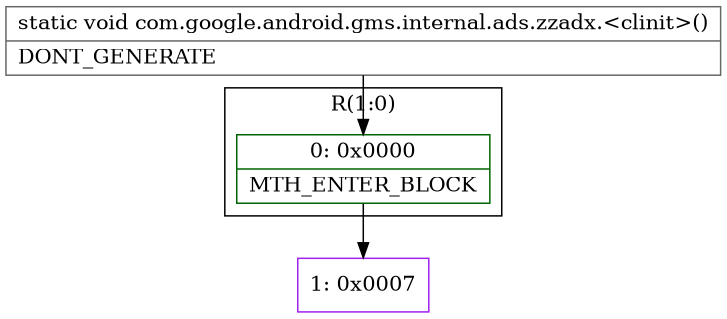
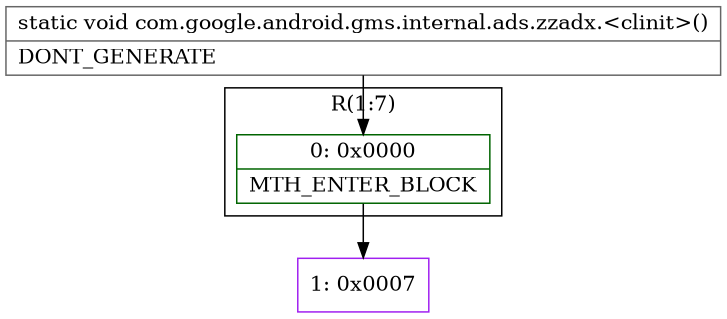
(363, 105) -> (363, 105)
